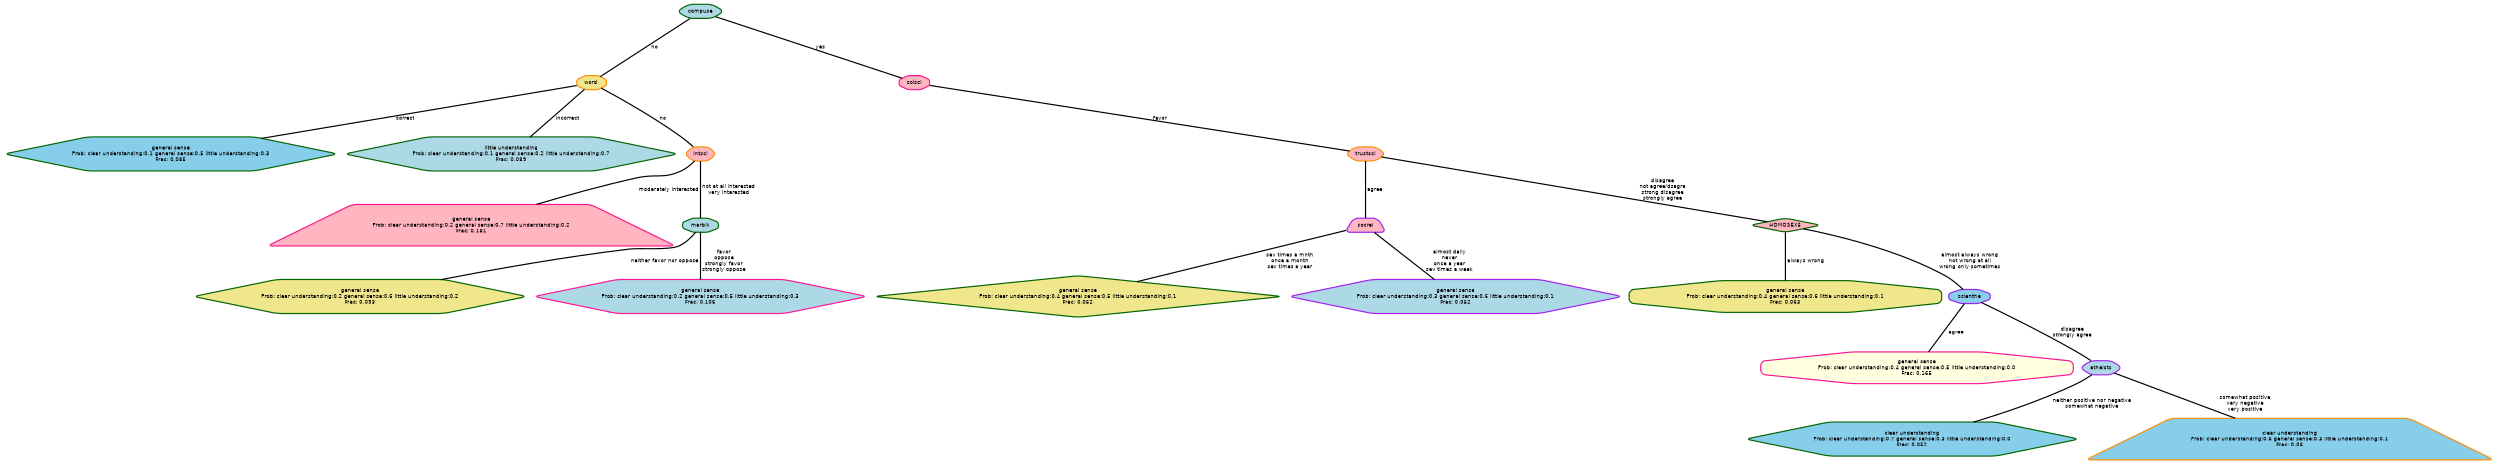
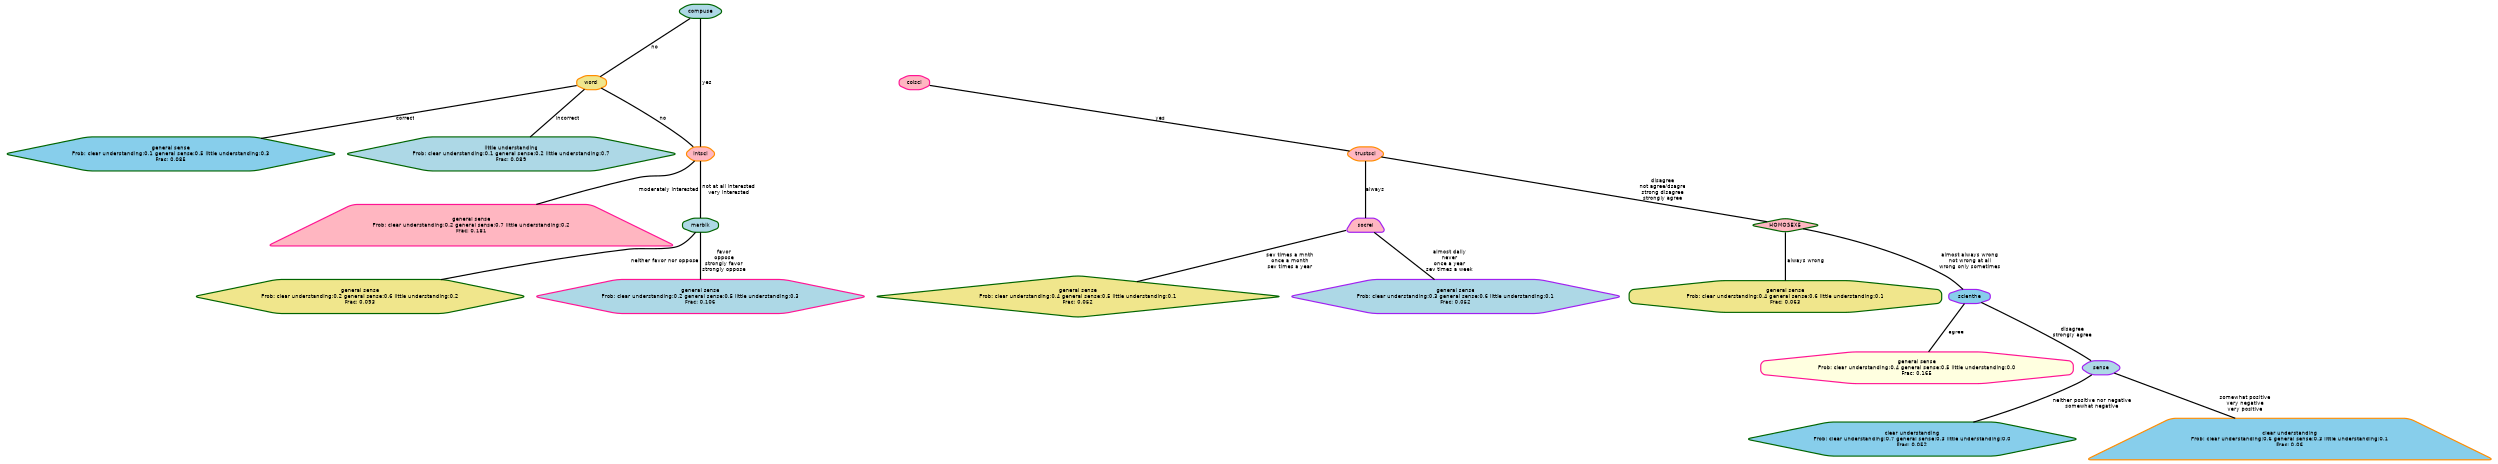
(809, 47) -> (700, 83)
(1159, 118) -> (1159, 118)
(1374, 190) -> (1374, 190)
(2101, 368) -> (2101, 368)
